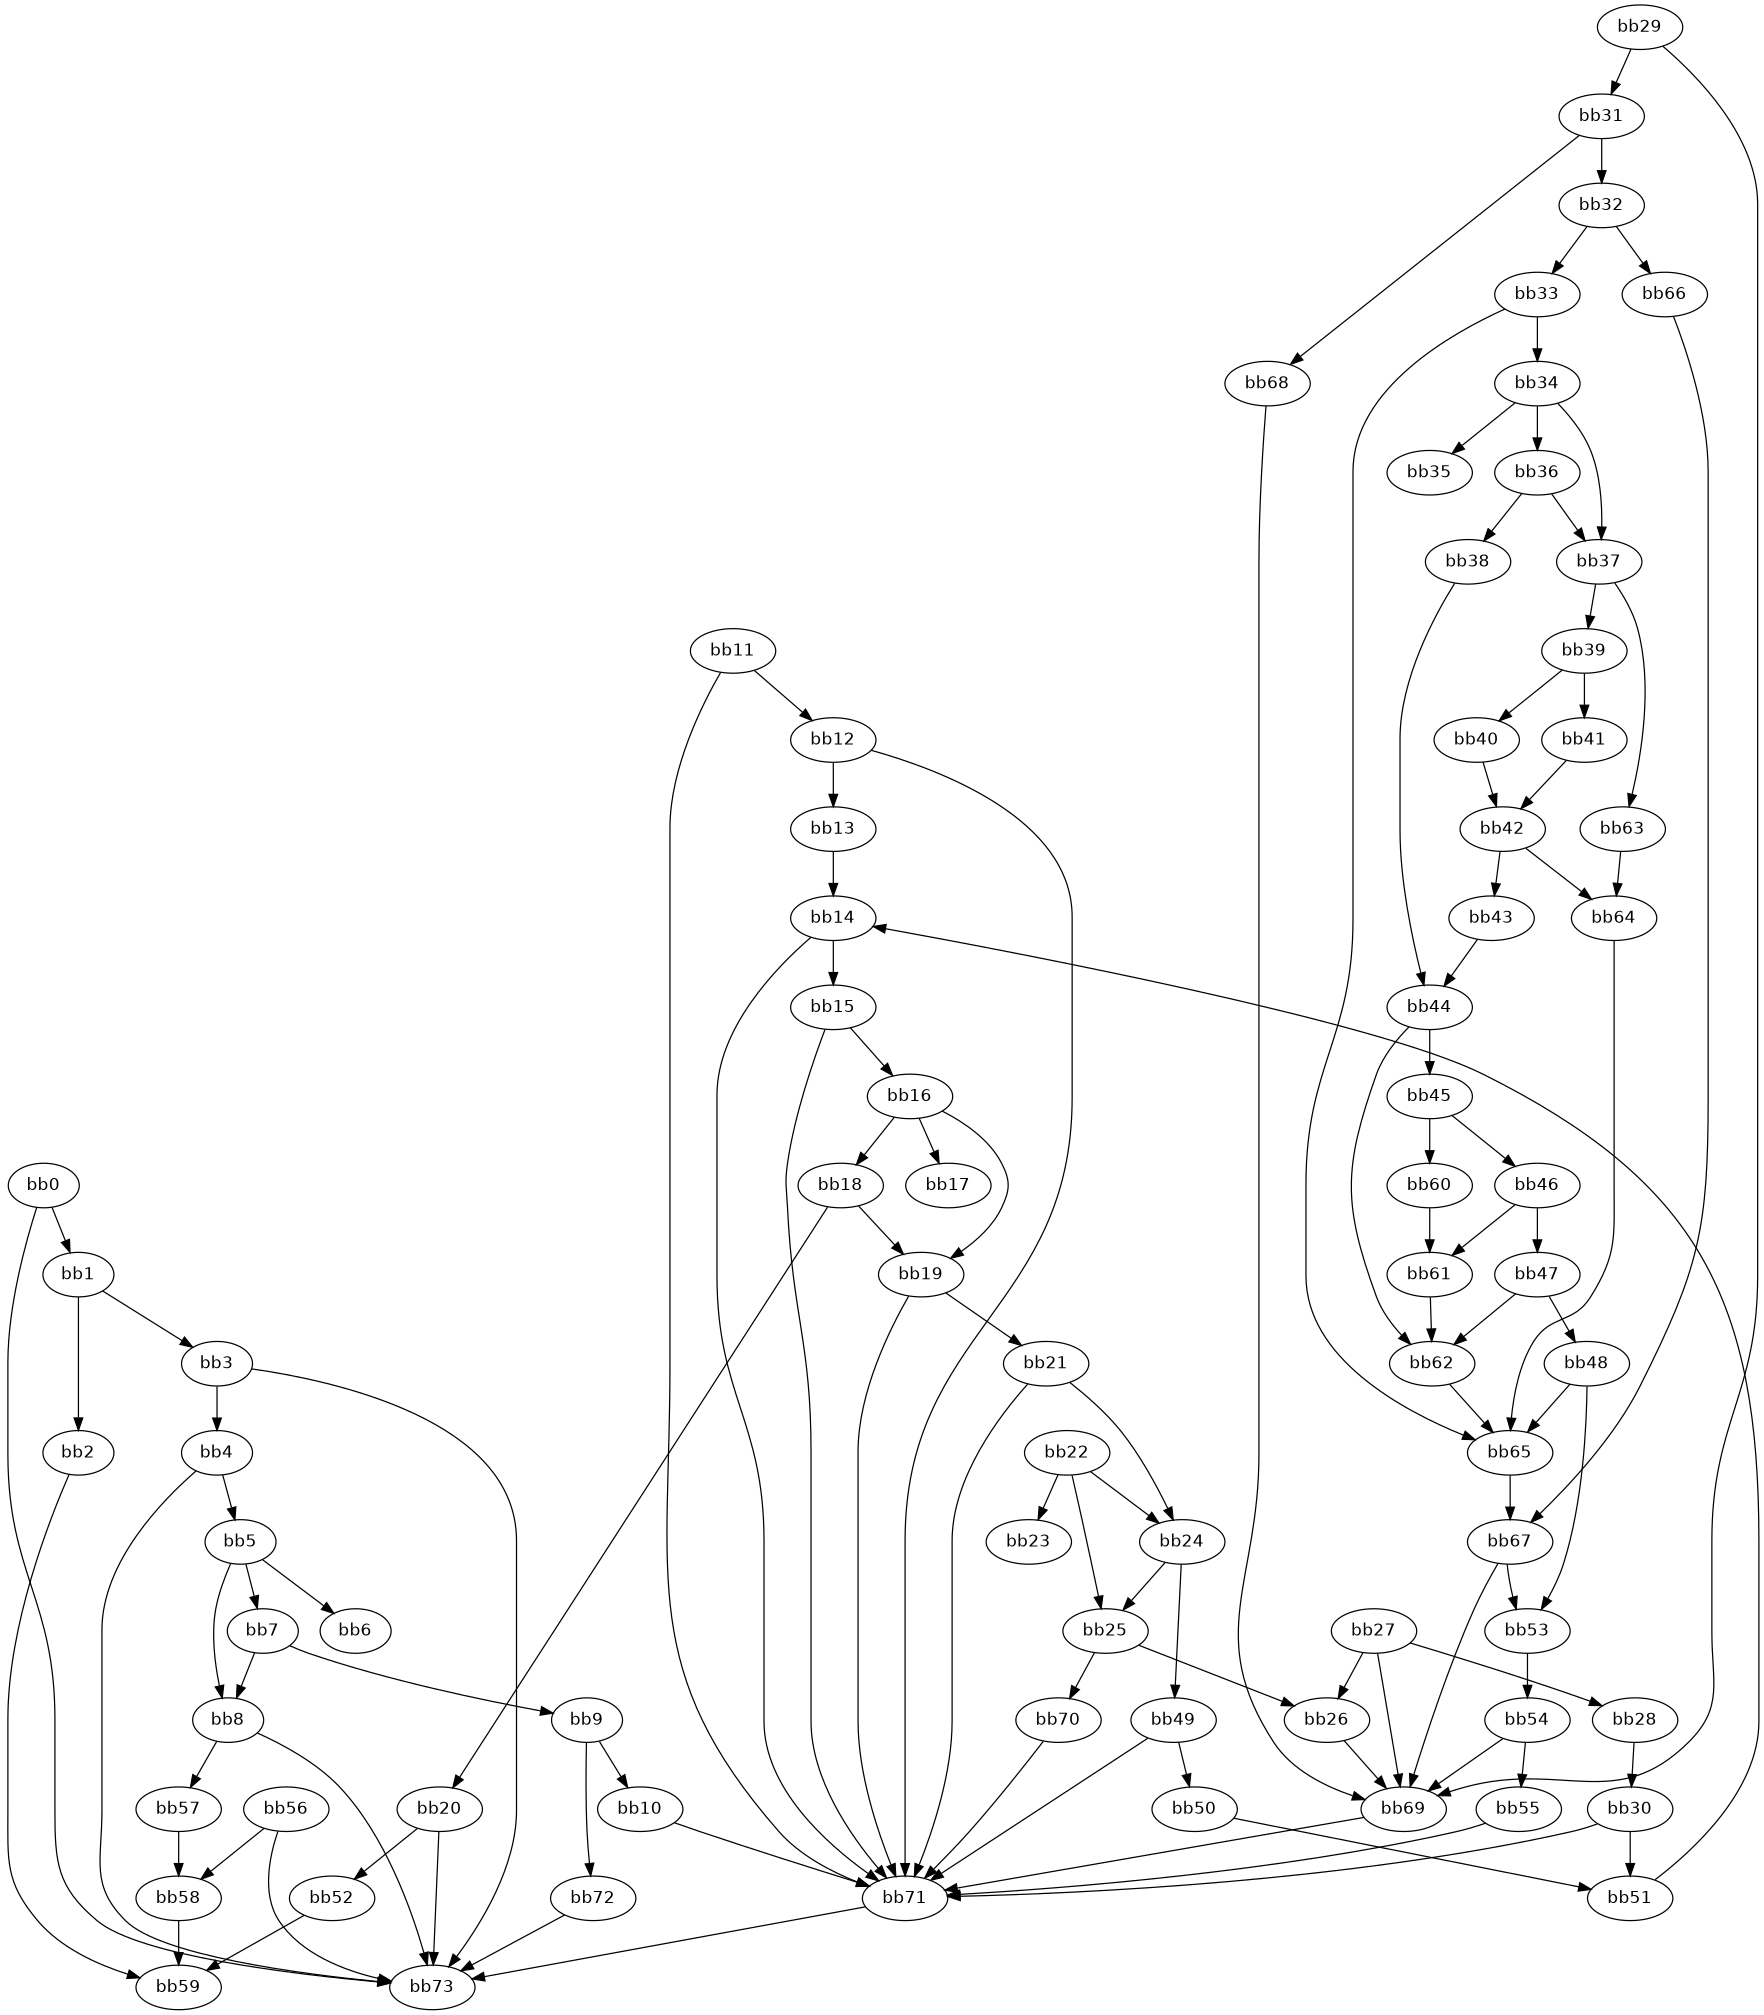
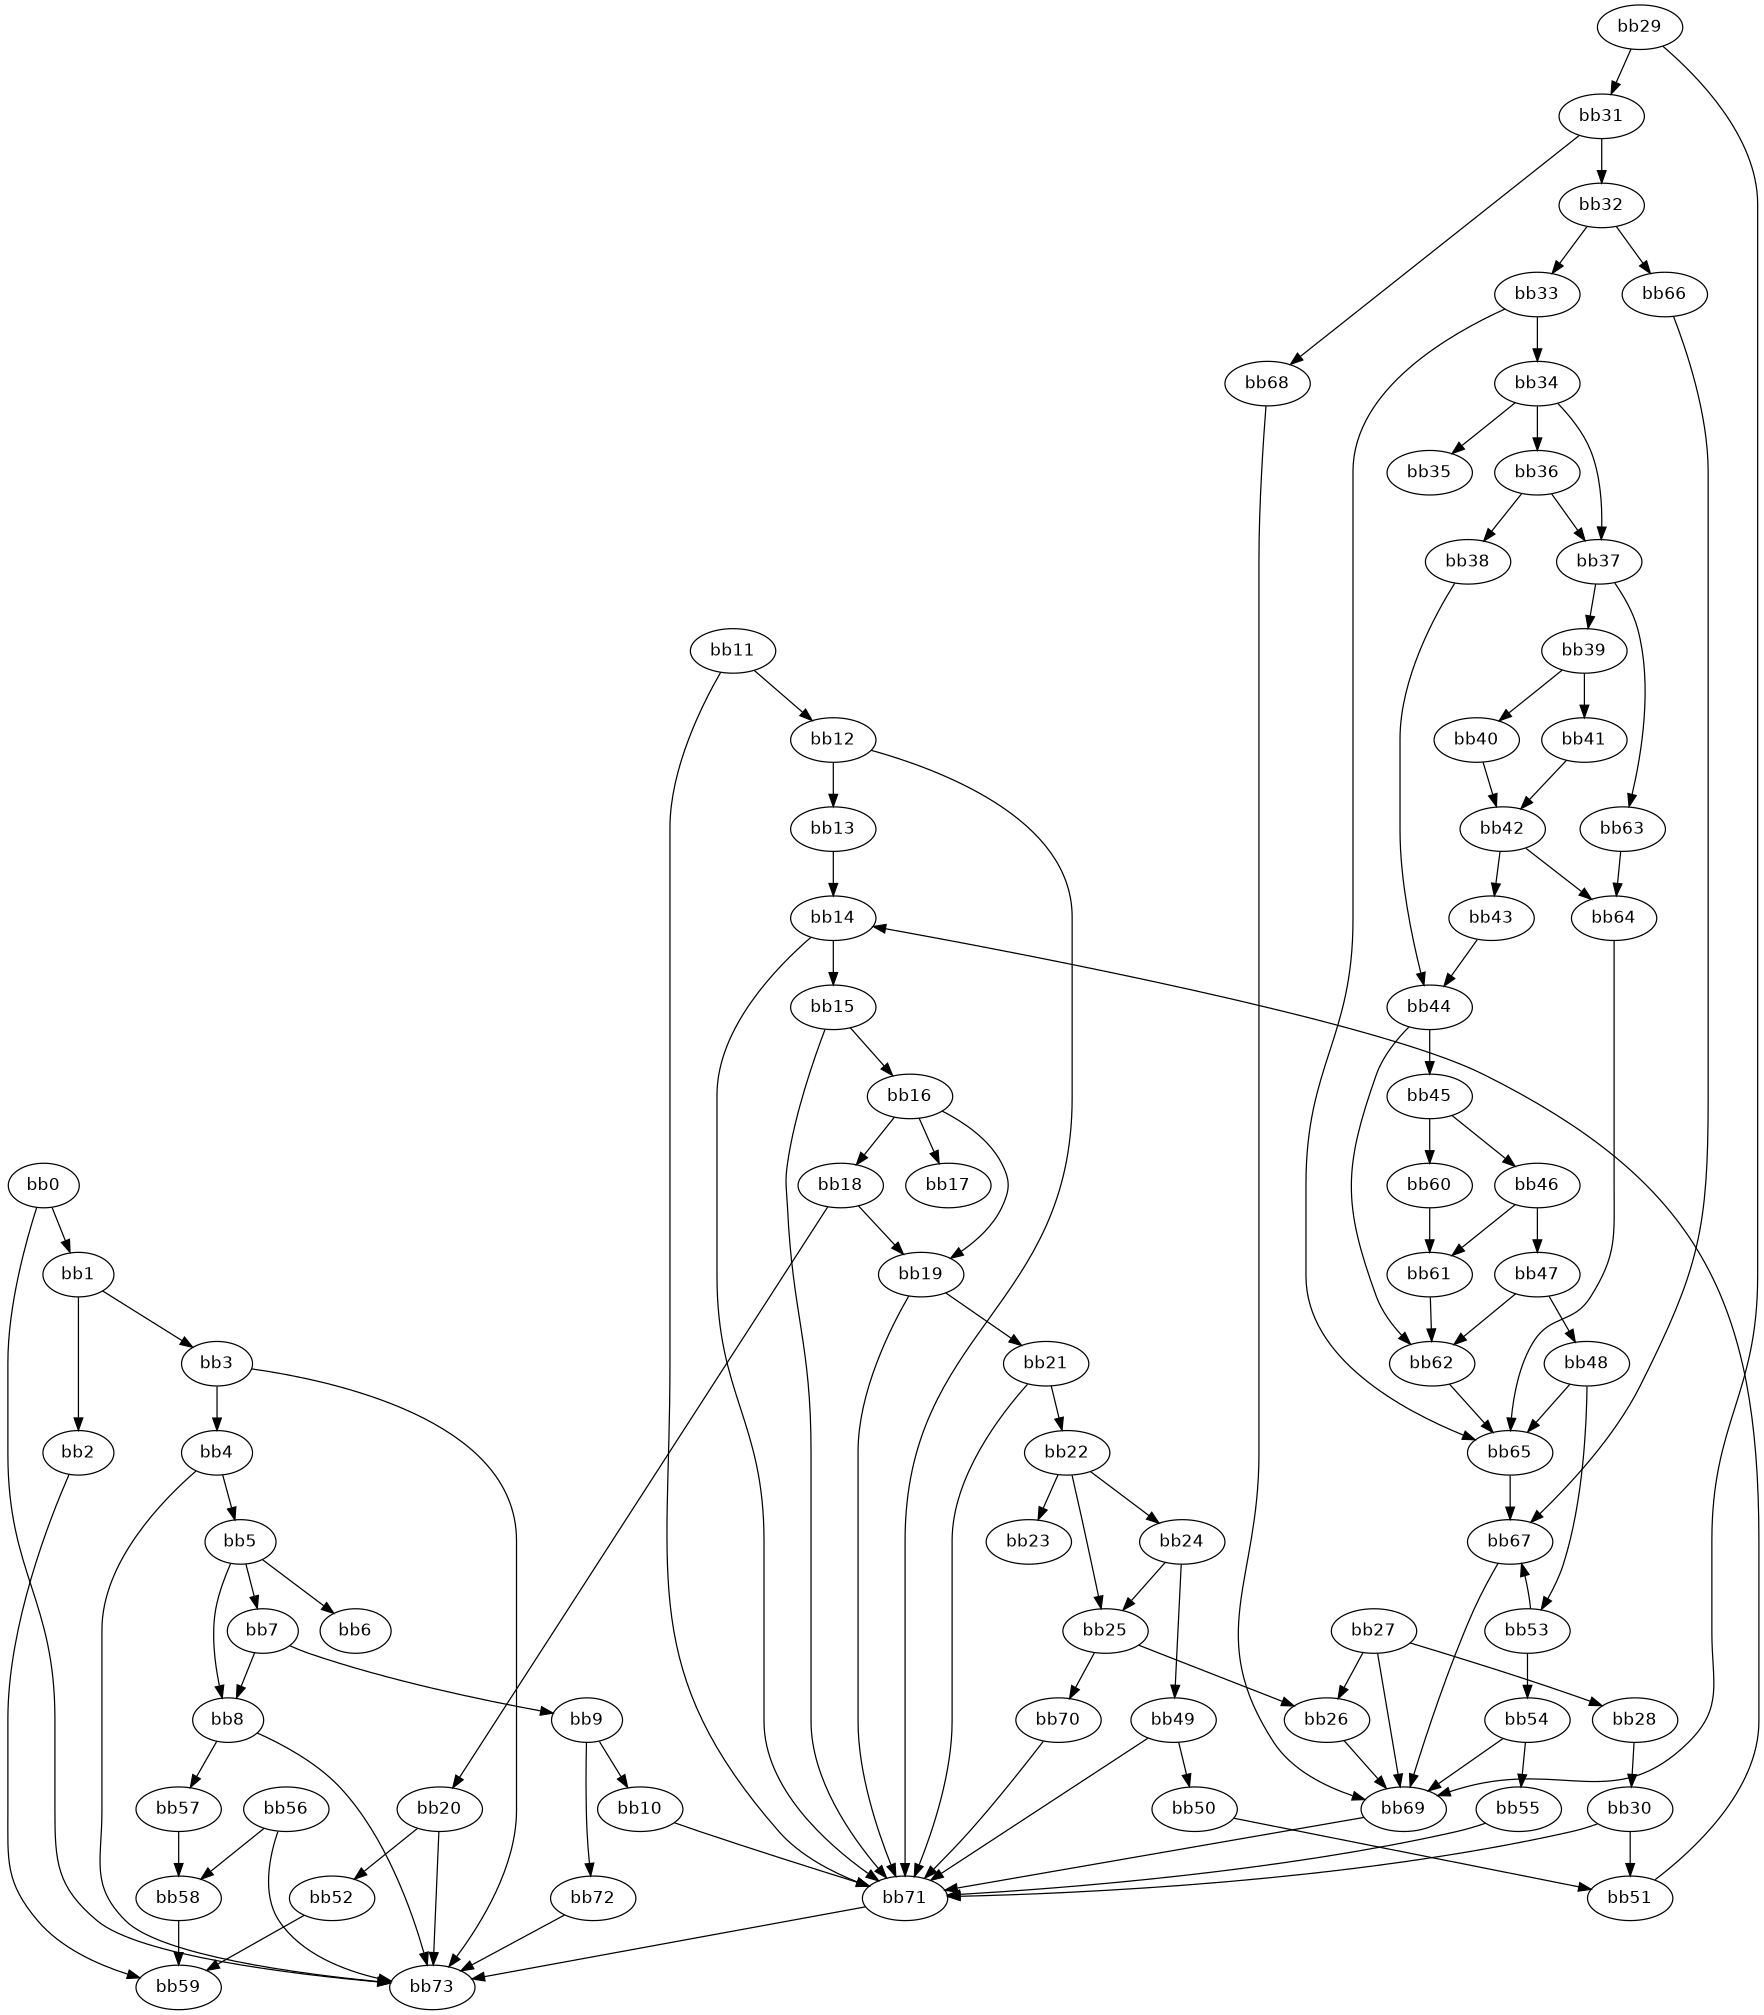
(1127, 1439) -> (1055, 1402)
(1509, 1581) -> (1528, 1592)
